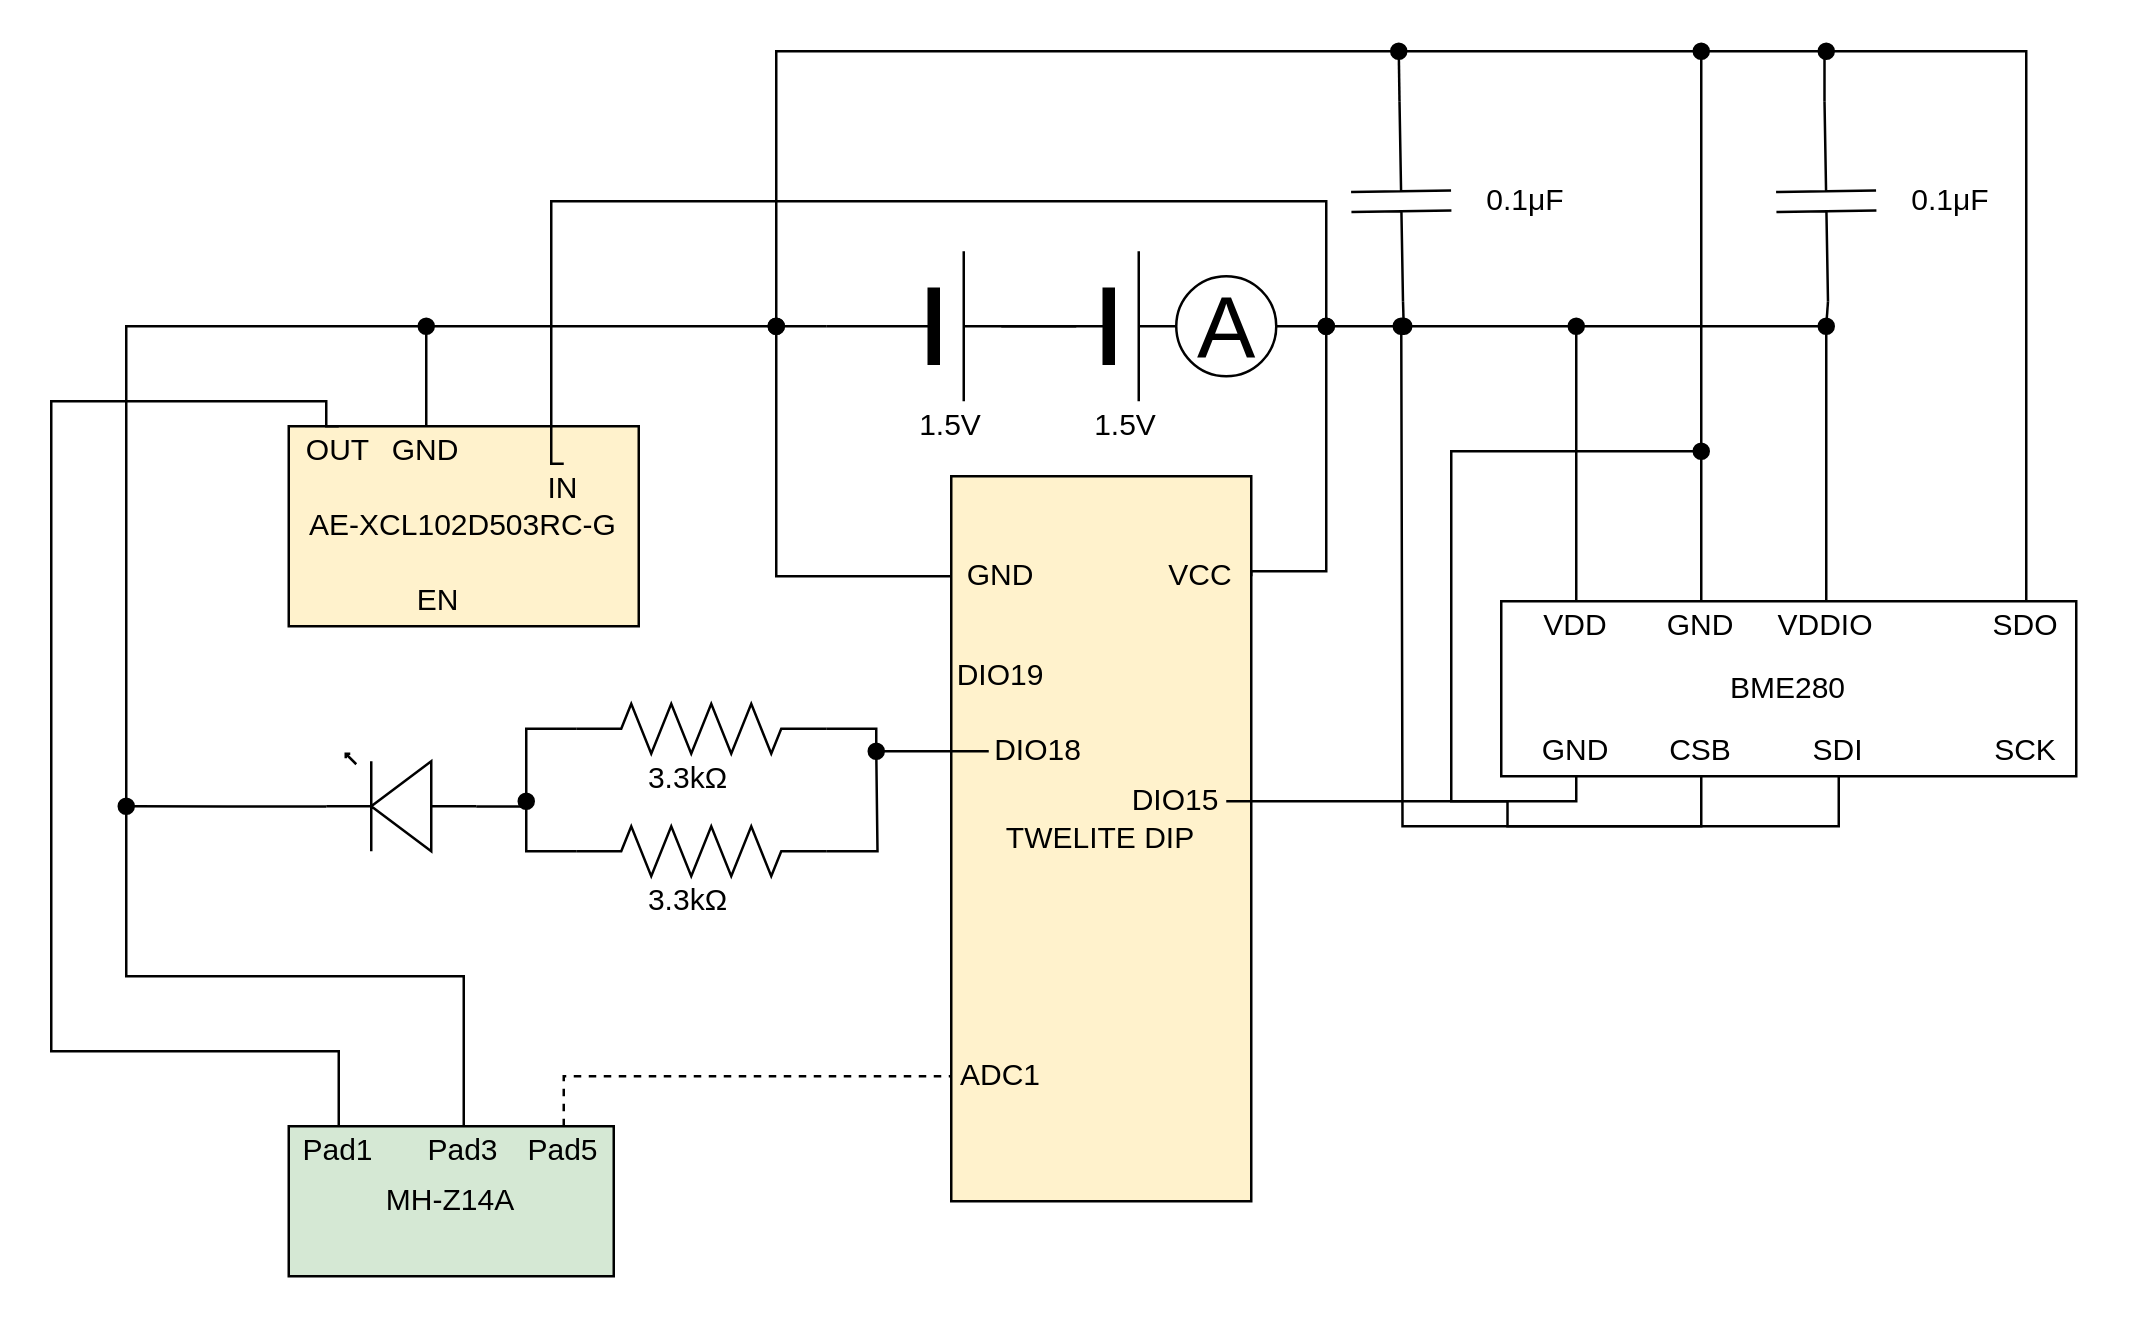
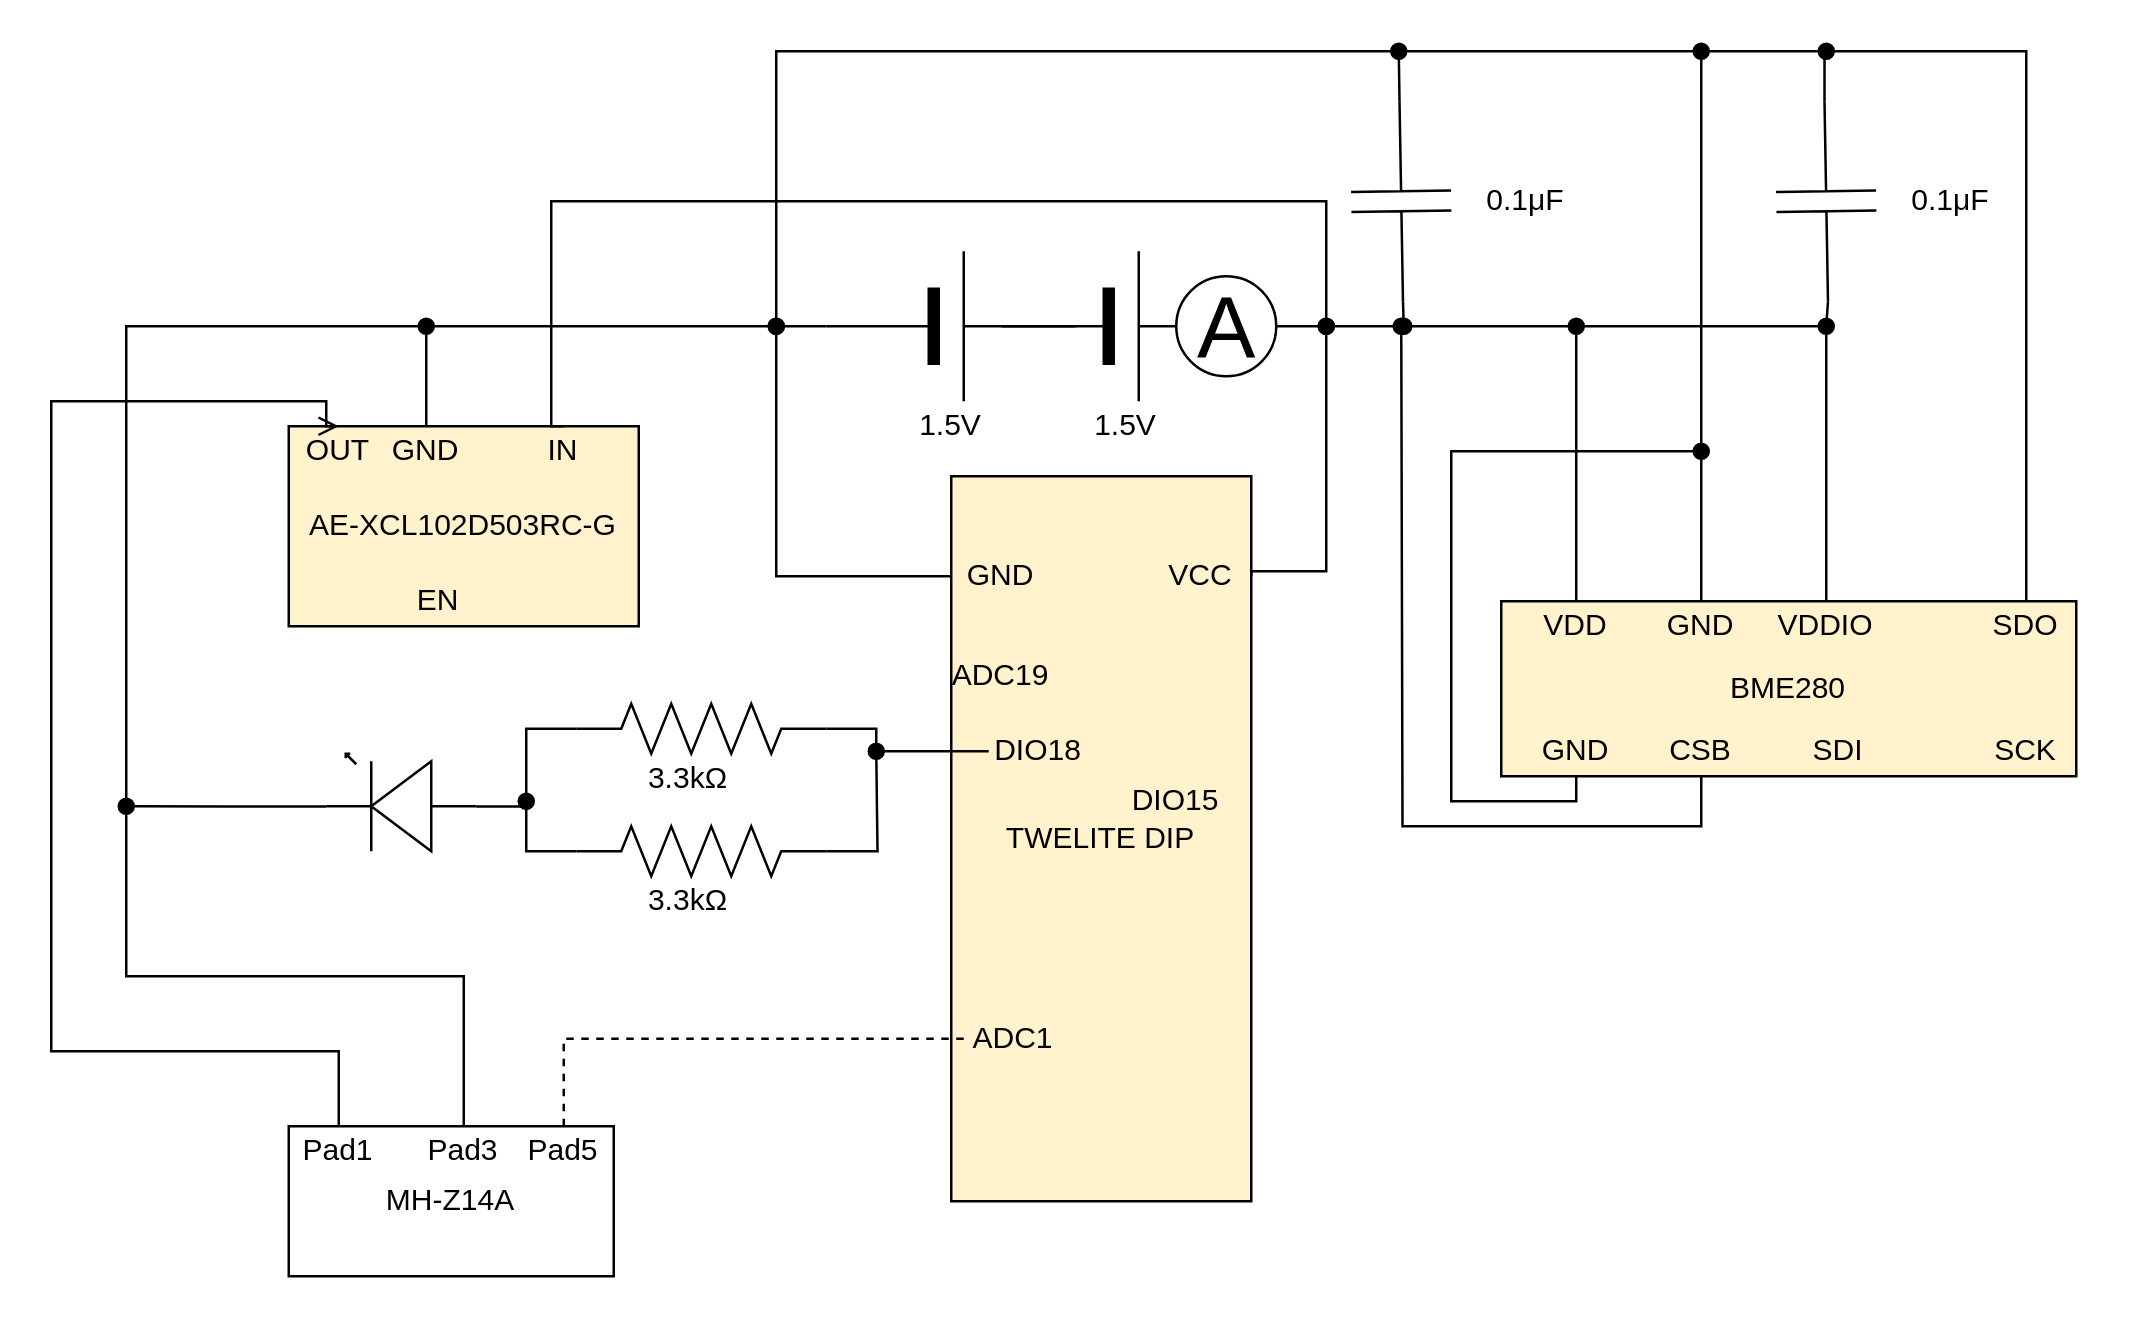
(326, 425) -> (326, 424)
(564, 489) -> (564, 451)
(1001, 676) -> (1001, 676)
(1789, 689) -> (1789, 689)
(1797, 826) -> none
(1001, 1076) -> (1014, 1039)
(451, 1201) -> (451, 1201)
